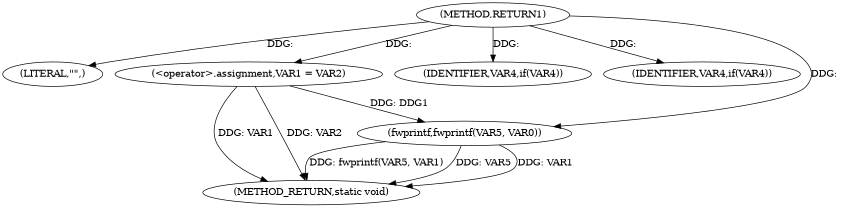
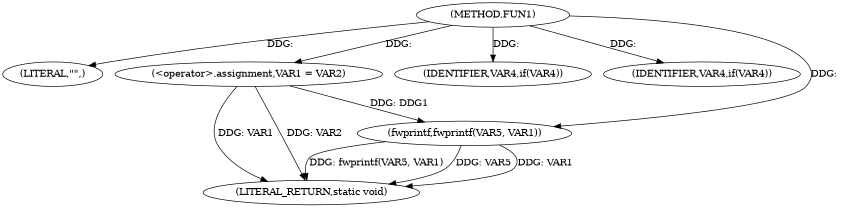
(493, 15) -> (493, 15)
(464, 133) -> (464, 133)
(311, 193) -> (311, 193)
